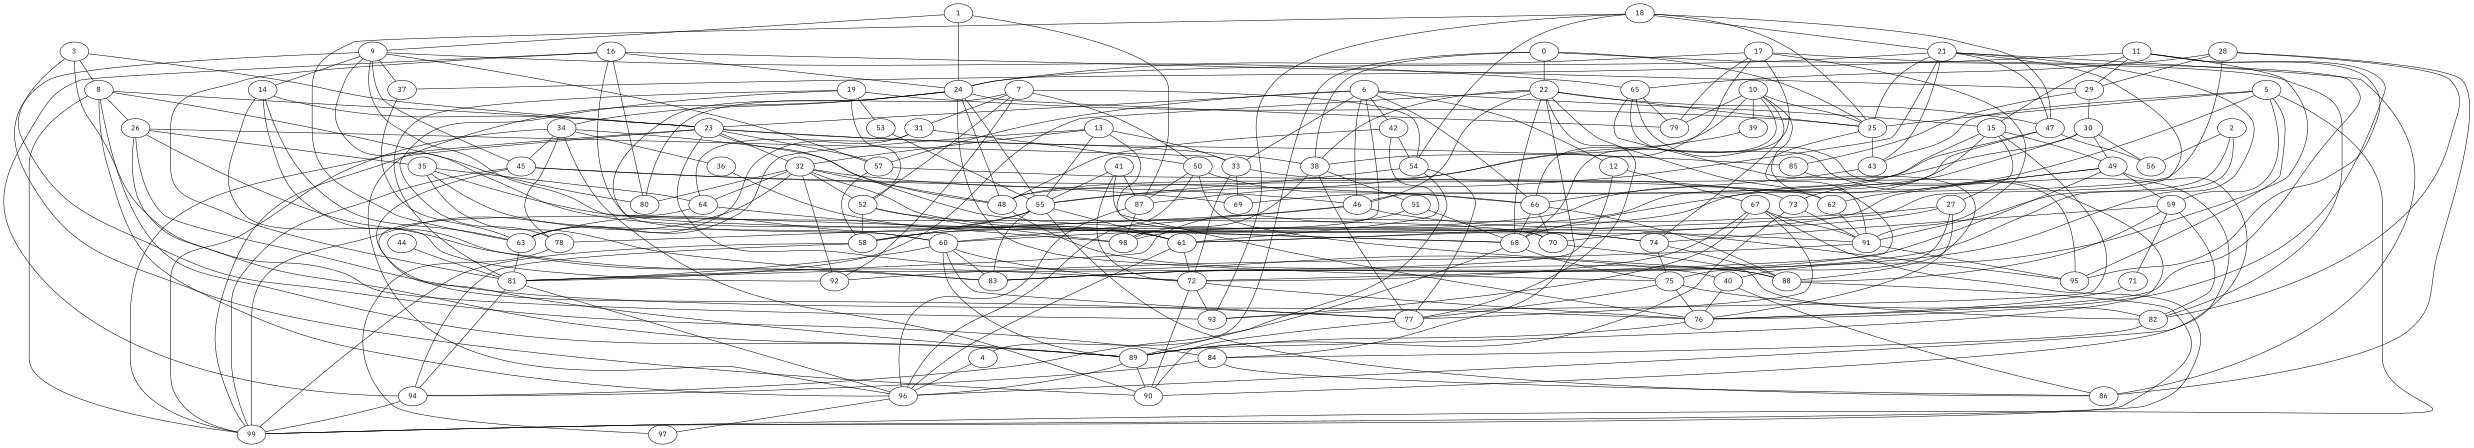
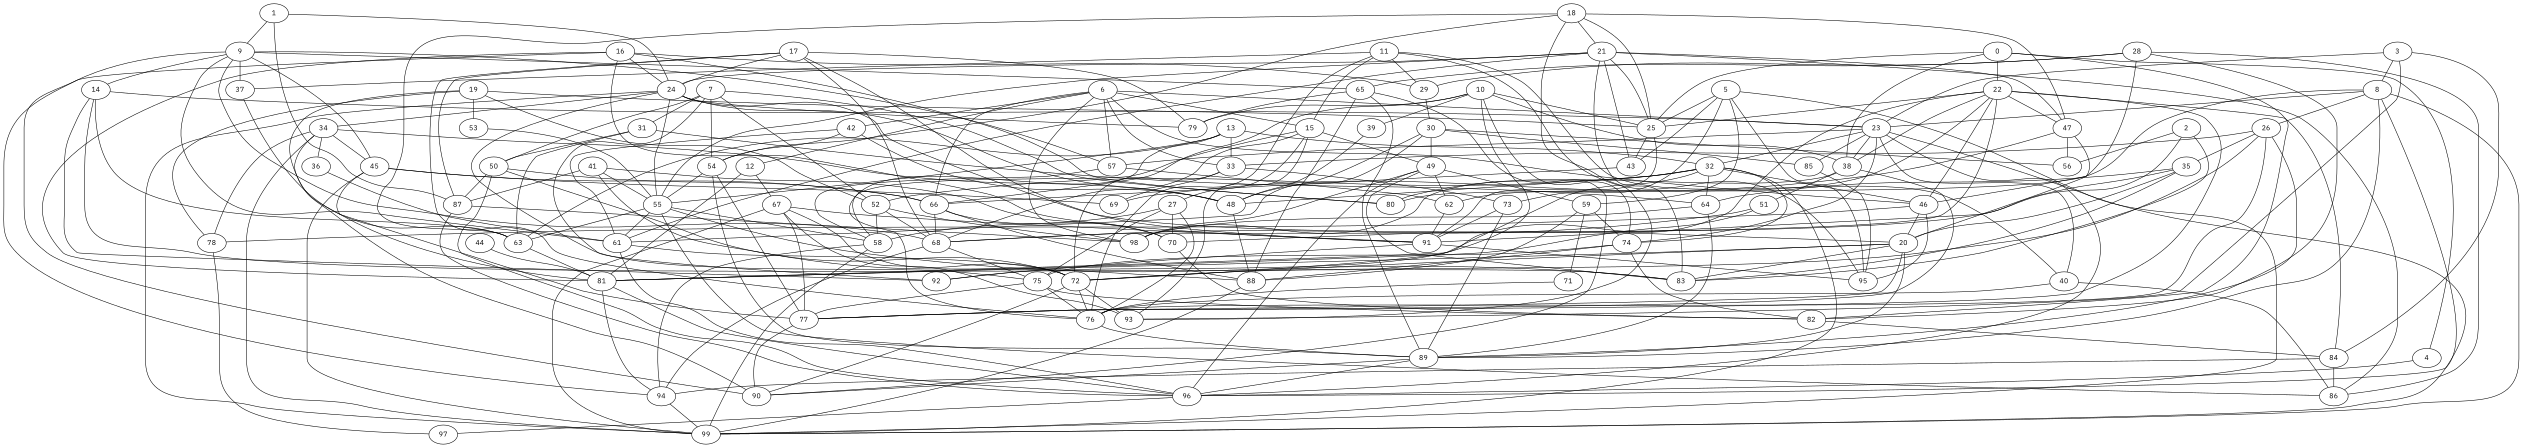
(1934, 127) -> (1620, 147)
(944, 243) -> (1903, 243)
(2215, 272) -> (1660, 289)
